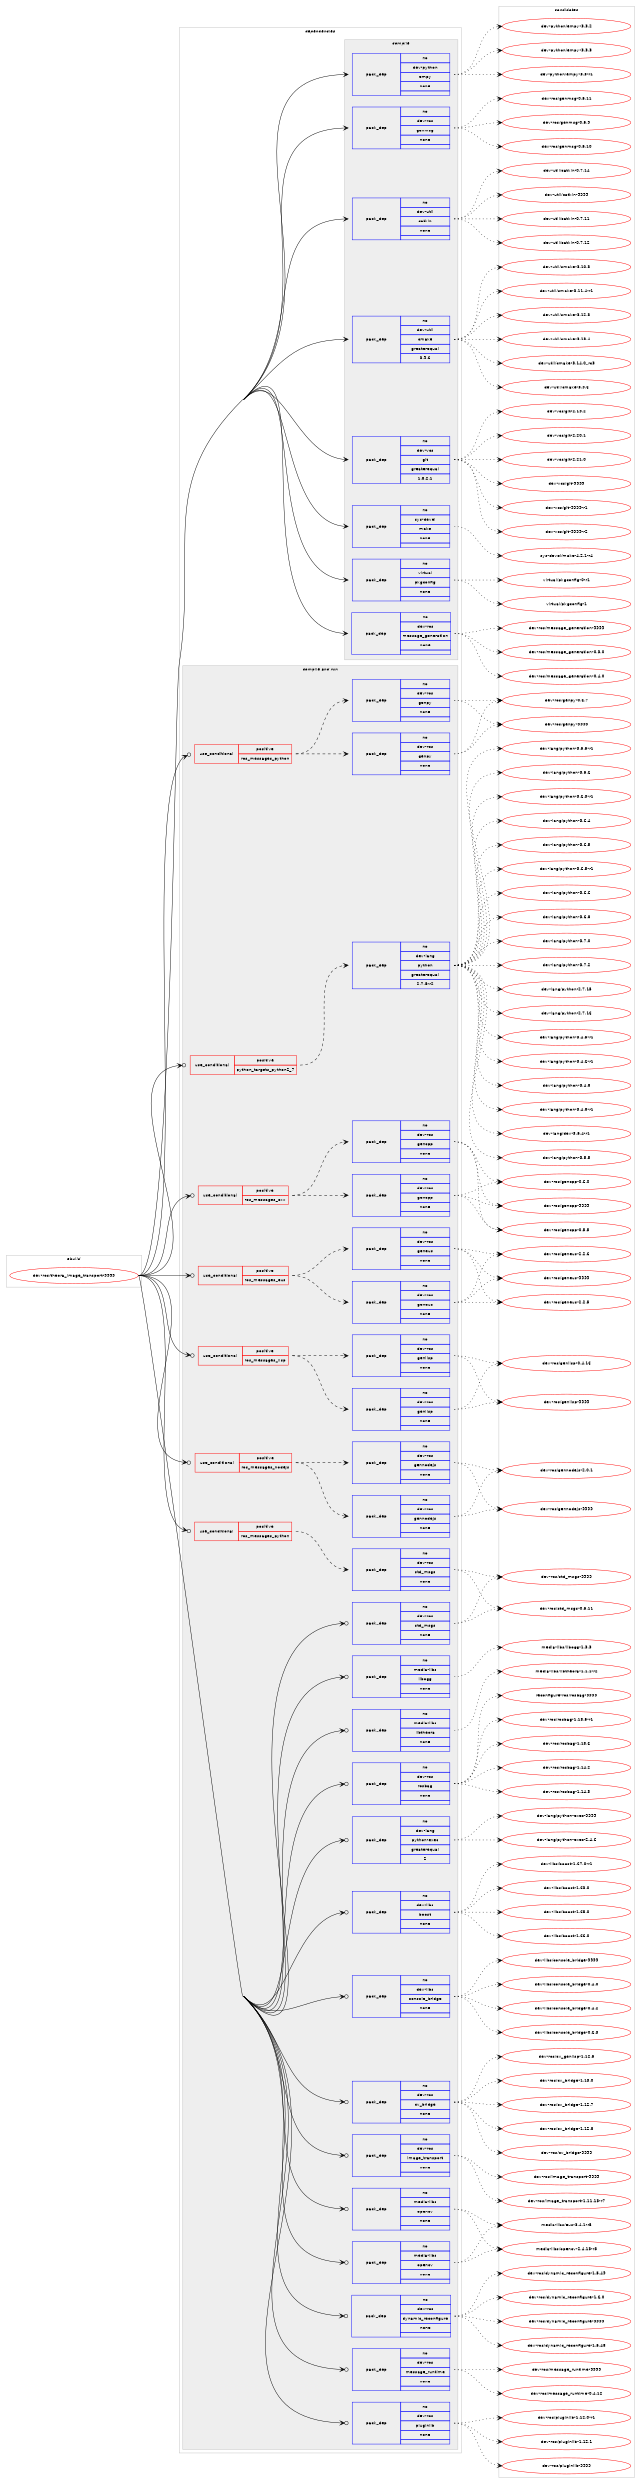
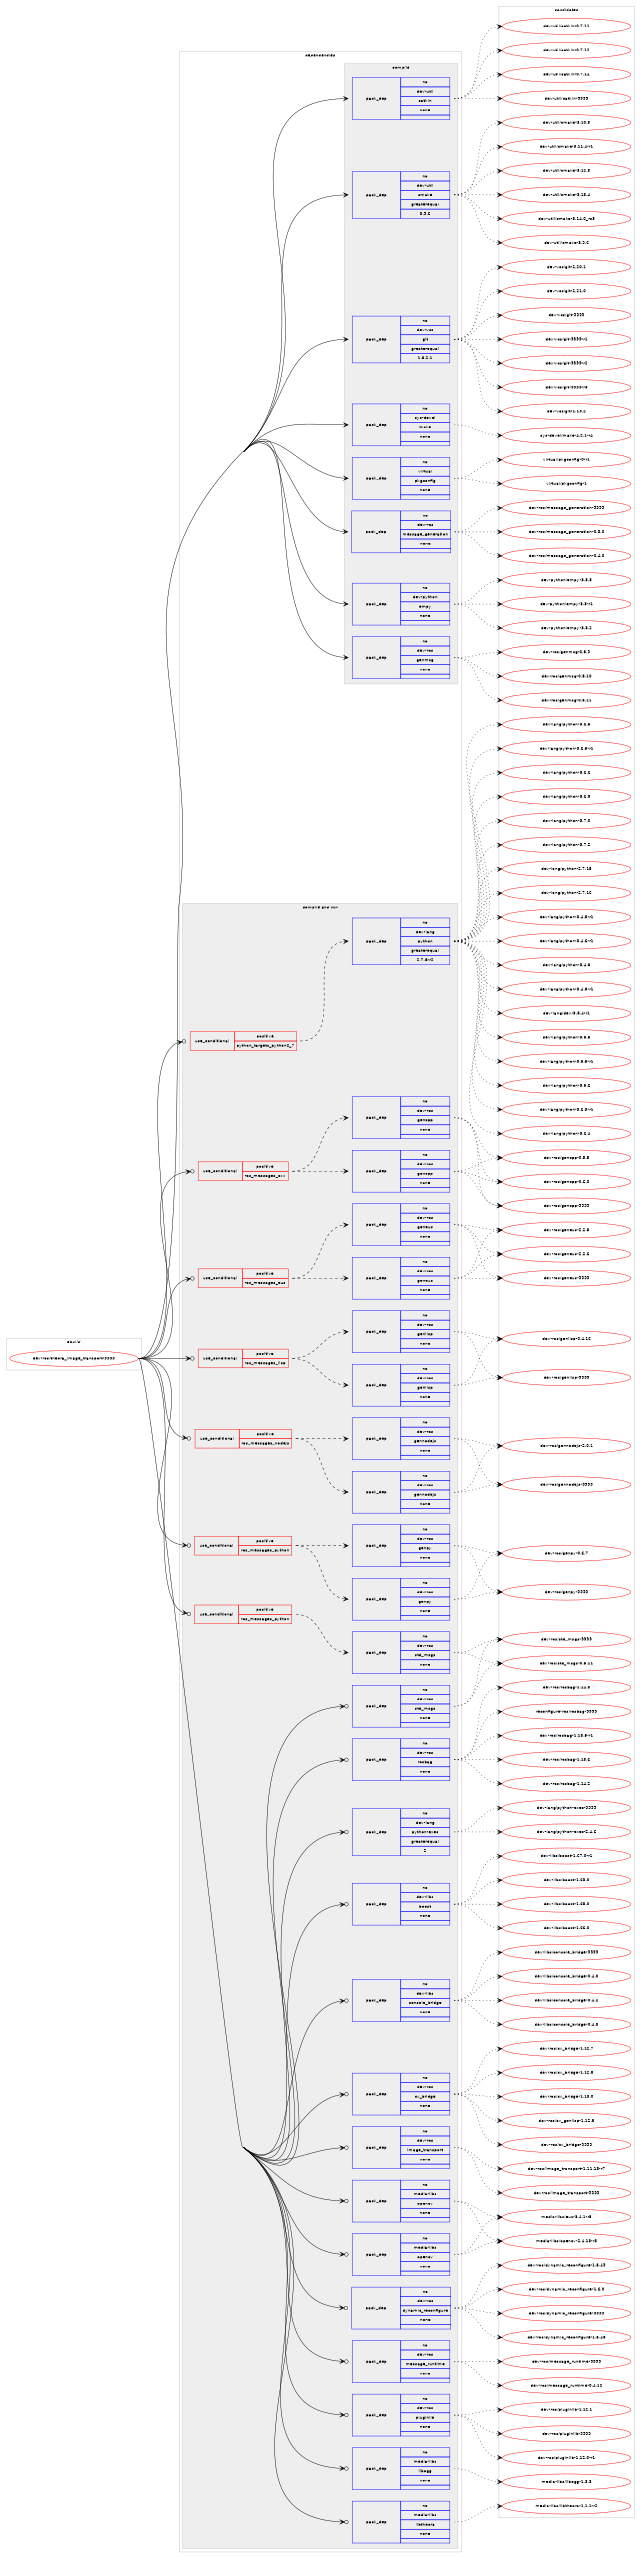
none -> (567, 387)
(567, 2033) -> (567, 2025)
